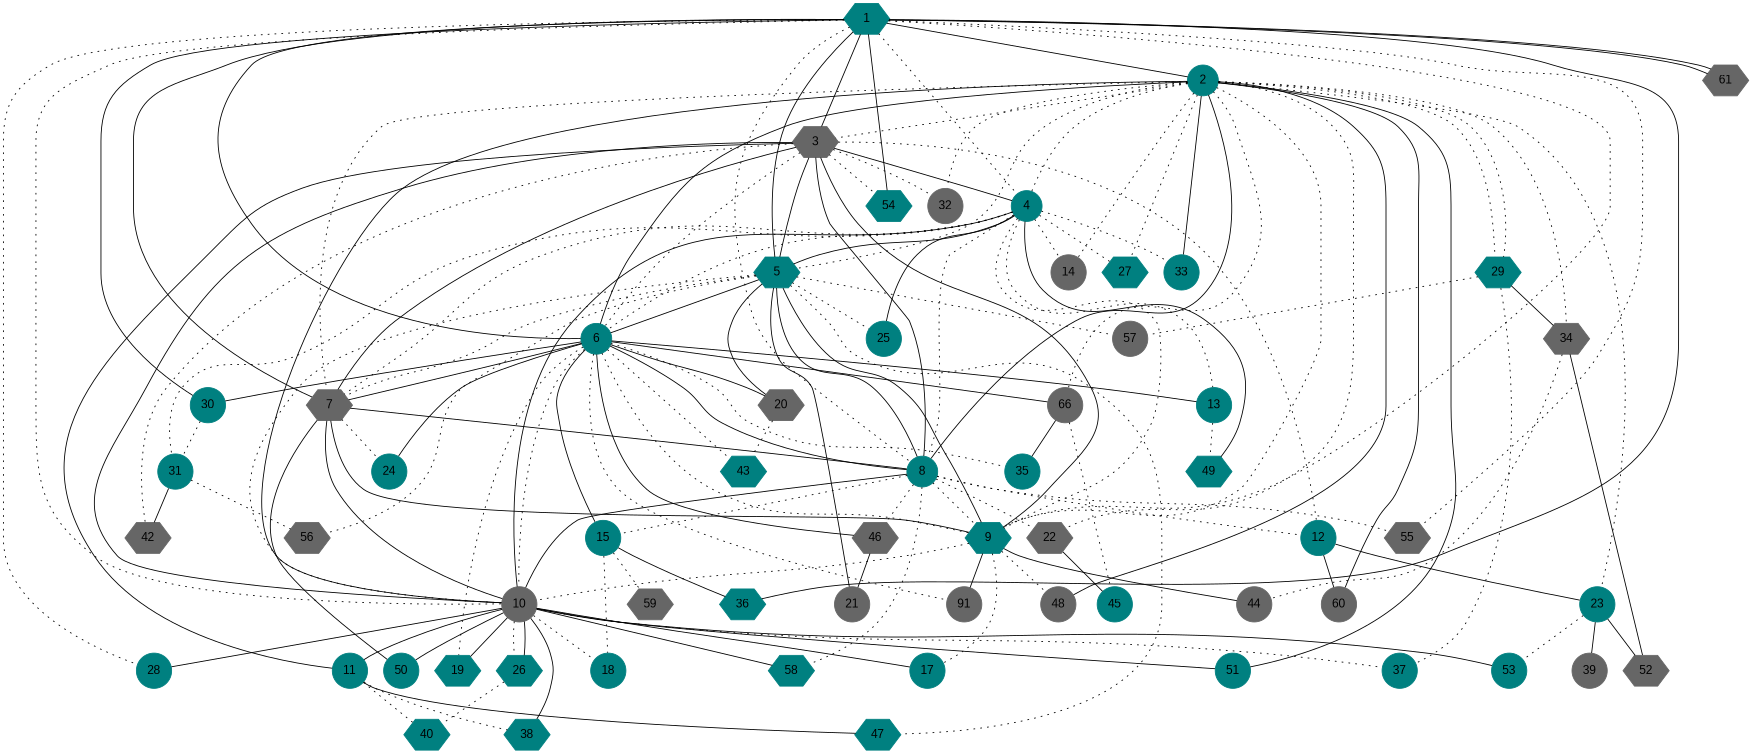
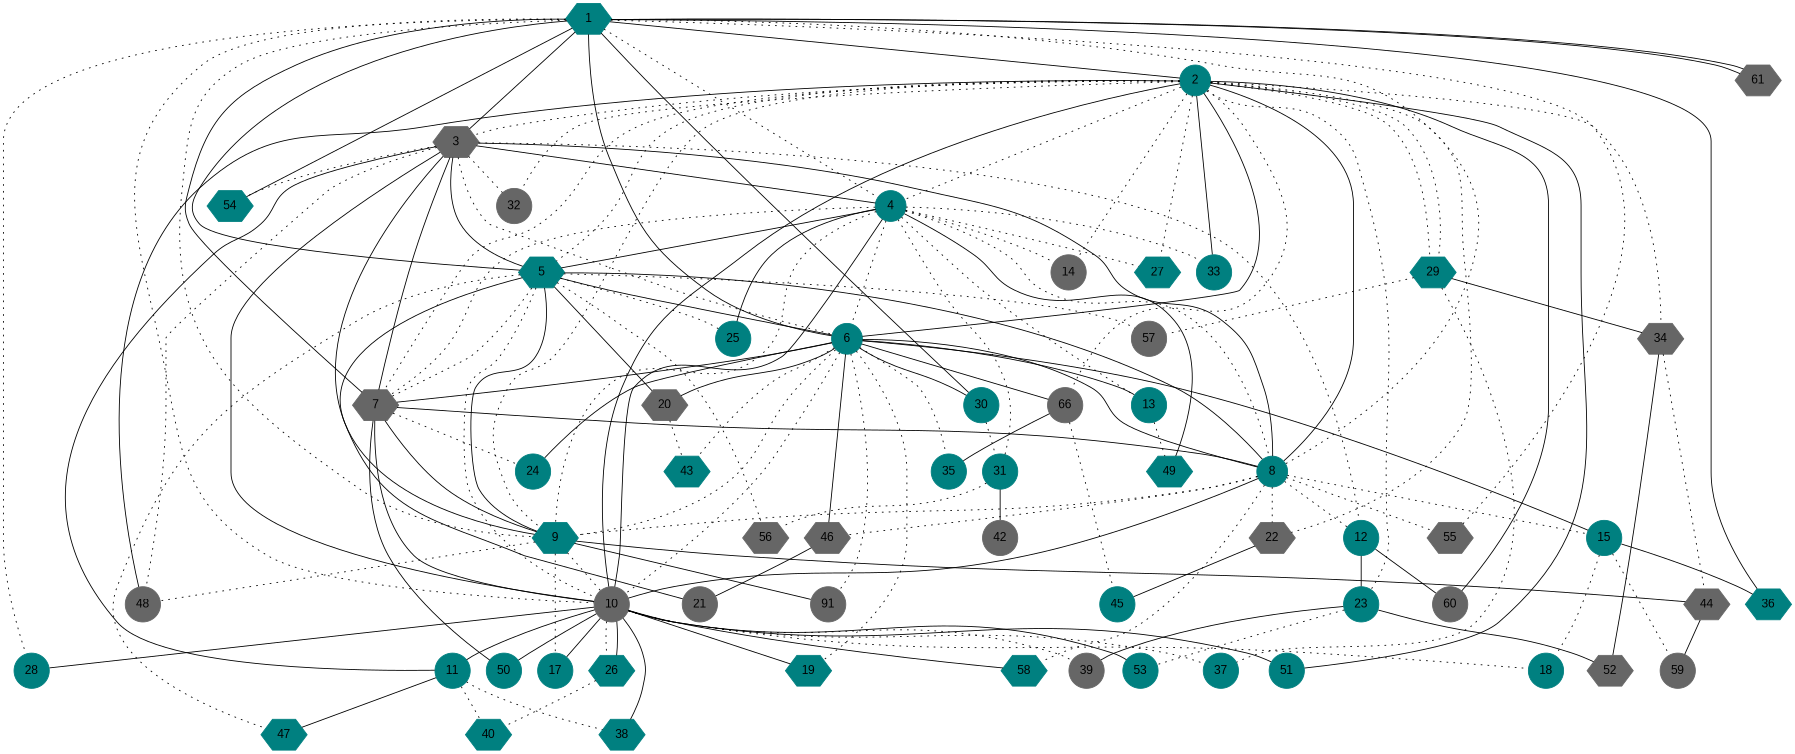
(390, 231) -> (197, 307)
(148, 538) -> (1000, 538)
(650, 604) -> (1678, 671)
(1254, 604) -> (1707, 604)
none -> (851, 631)
none -> (1693, 637)
